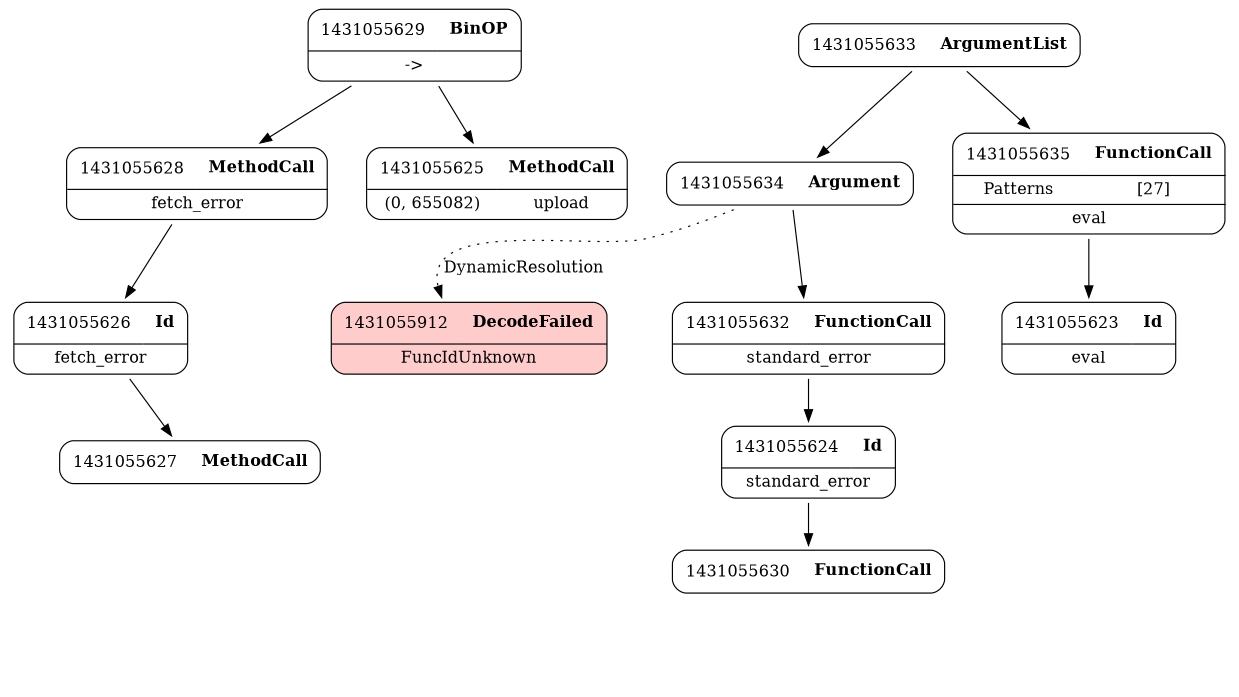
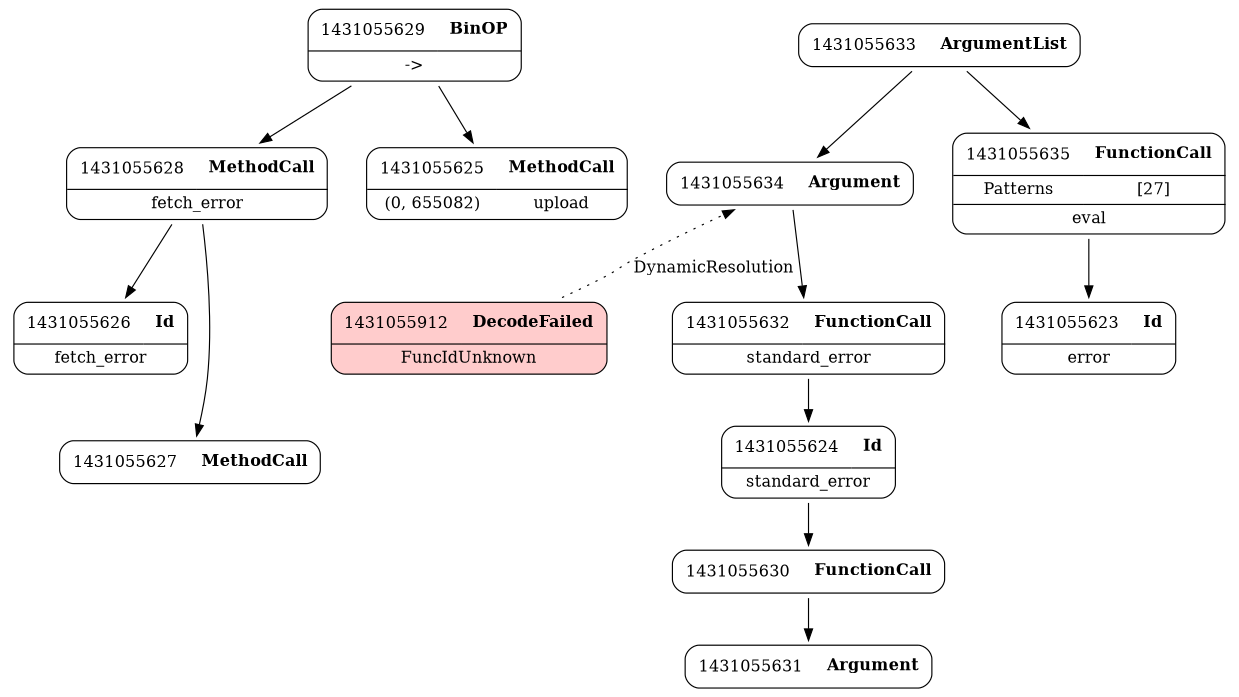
(575, 241) -> (642, 255)
(1089, 358) -> (1089, 358)
(147, 402) -> (210, 325)
none -> (809, 667)
